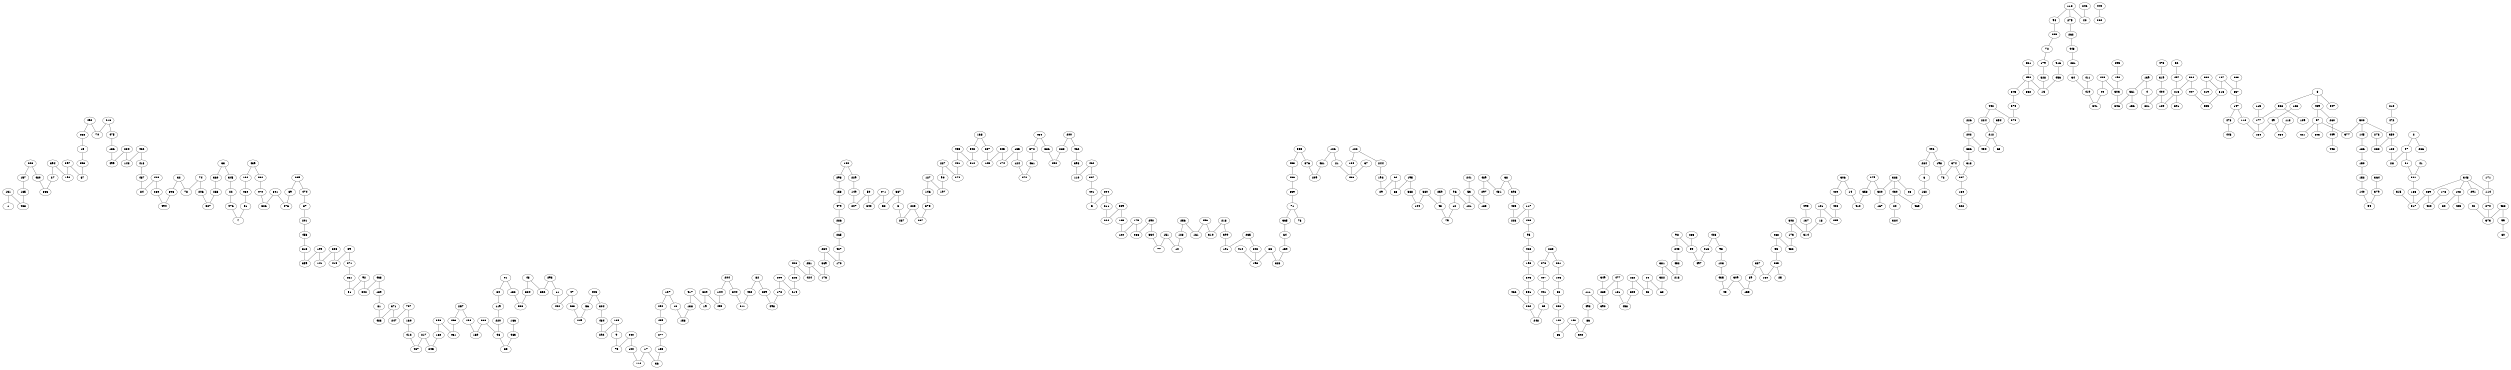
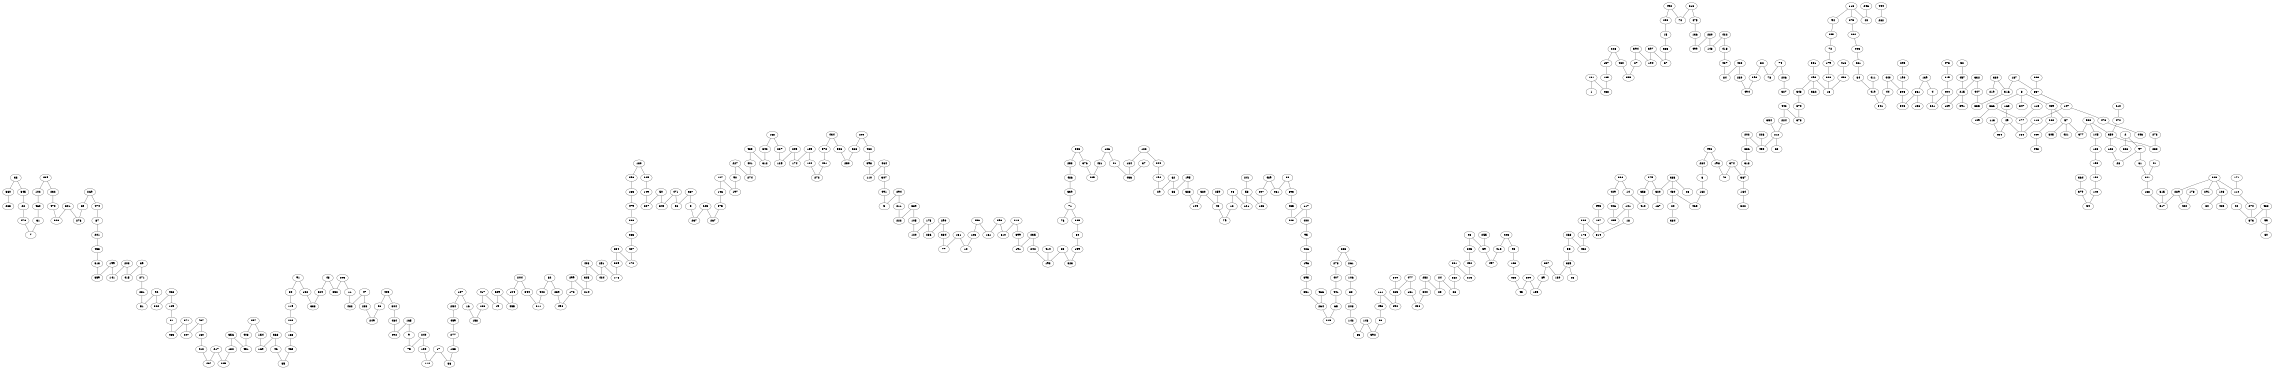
(1969, 128) -> (1762, 142)
(212, 199) -> none
(498, 328) -> (291, 328)
